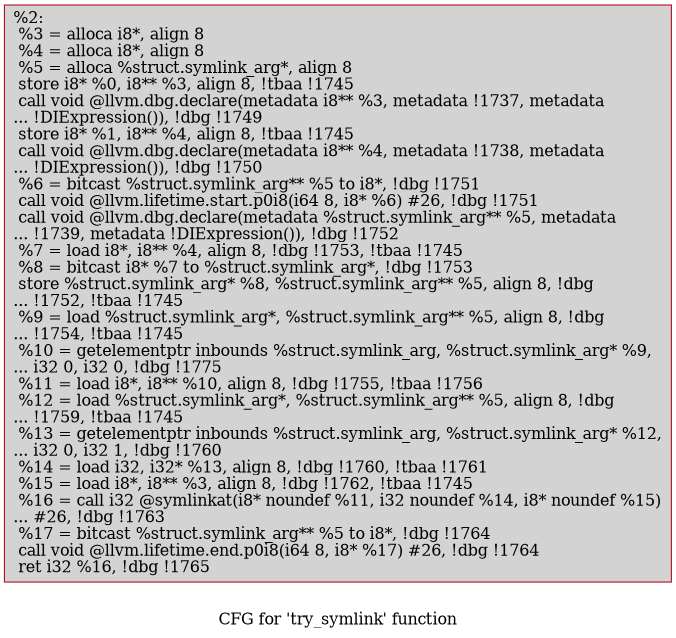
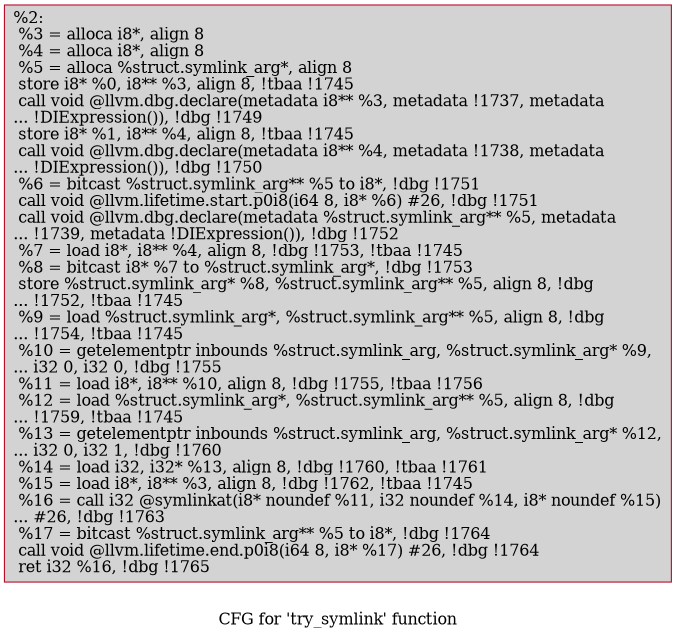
(118, 368) -> (118, 368)
